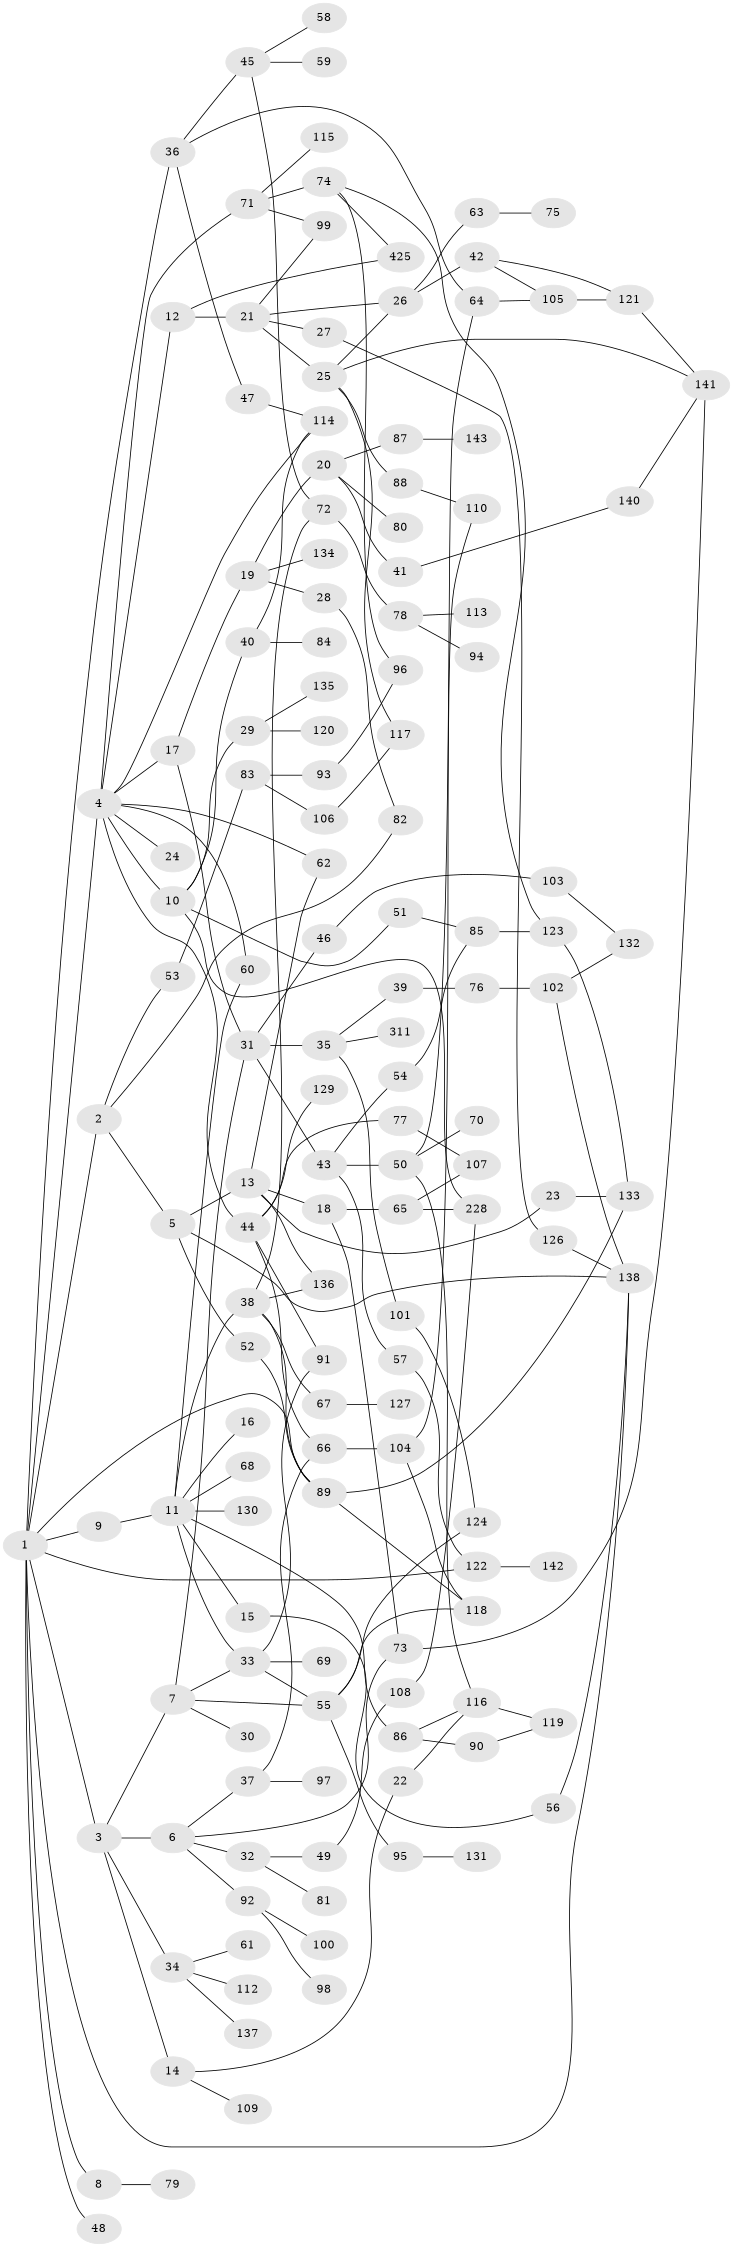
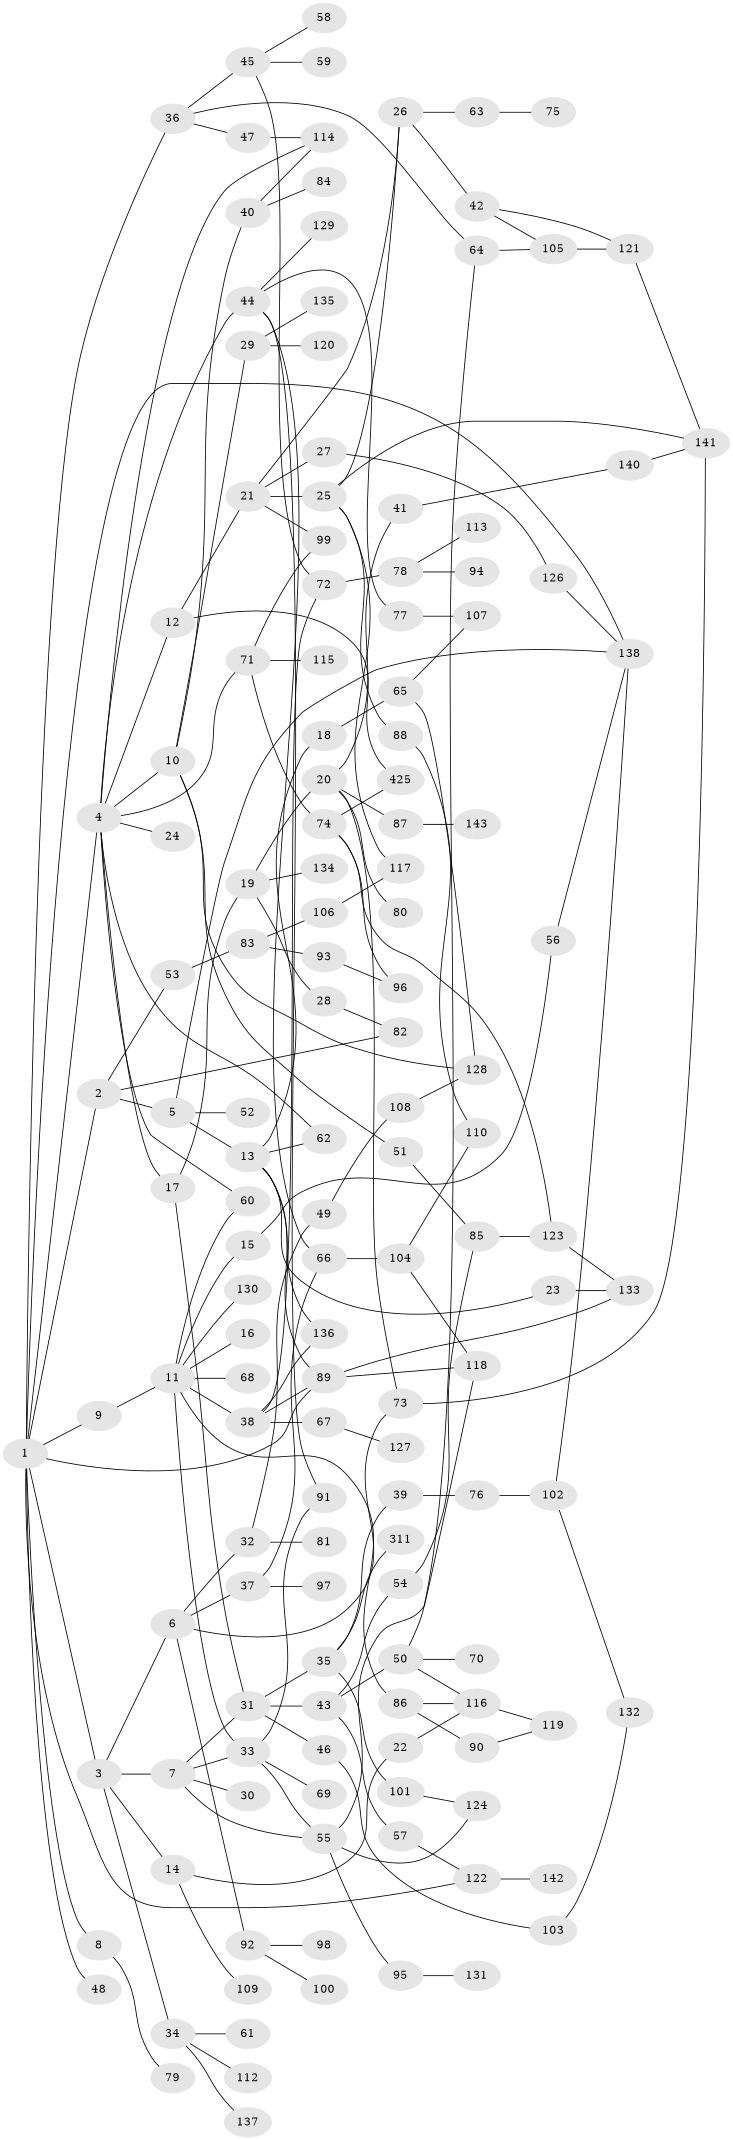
(477, 1210) -> (477, 1070)
(281, 1397) -> (286, 1268)
(371, 1427) -> (374, 1088)
